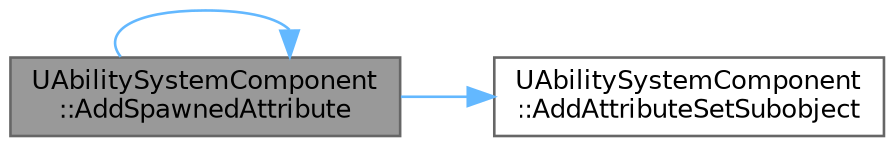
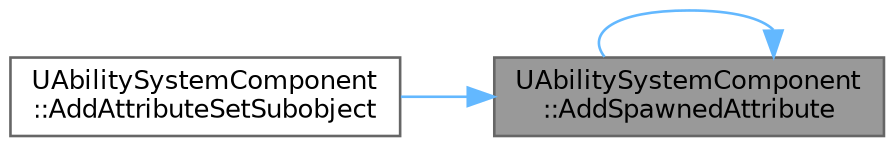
(434, 97) -> (434, 97)
